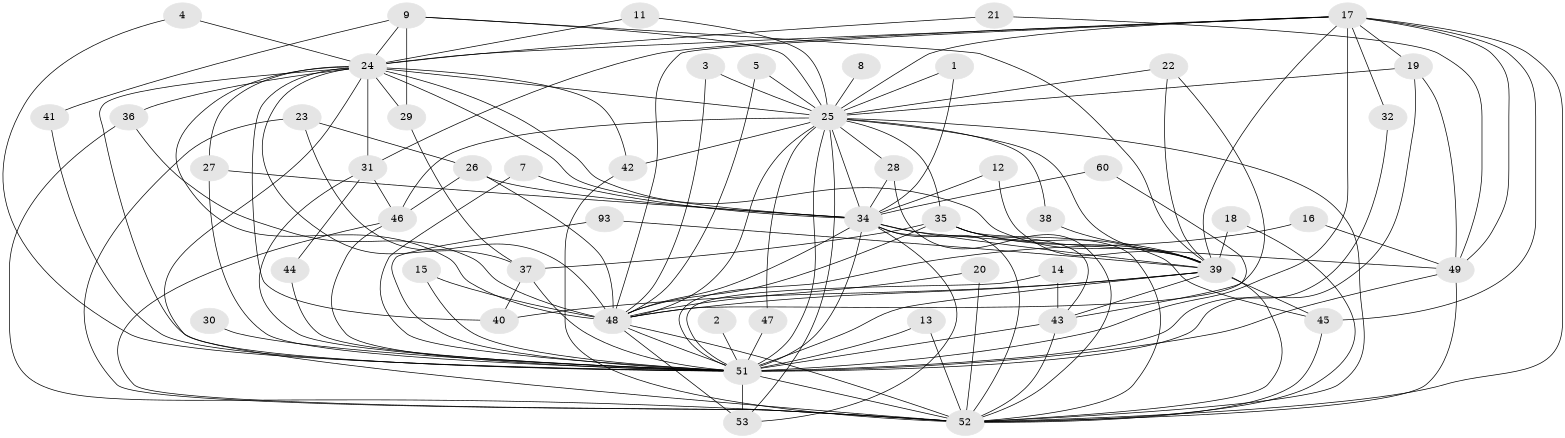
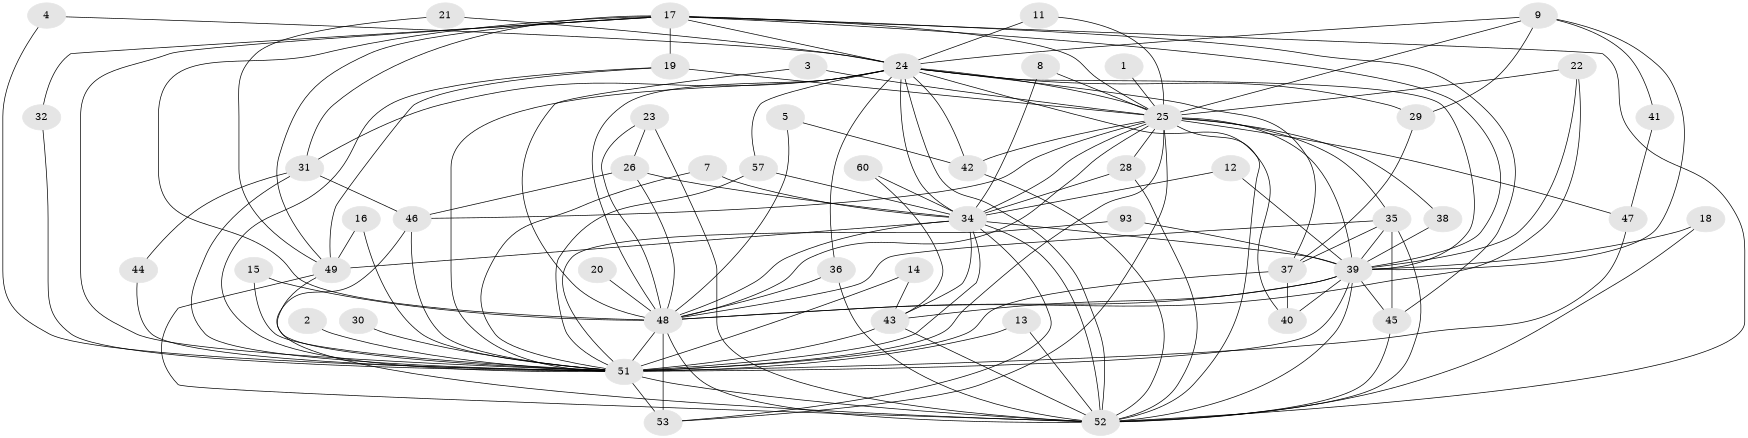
(792, 92) -> (877, 143)
(934, 156) -> (1011, 145)
(209, 168) -> (759, 168)
(184, 341) -> (1642, 168)
(974, 347) -> none
